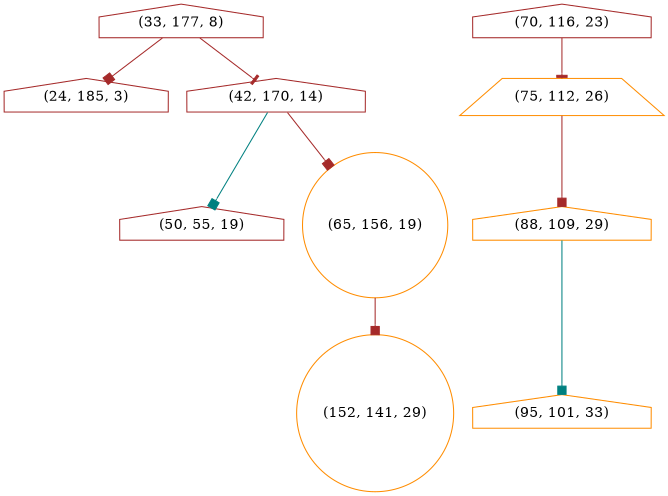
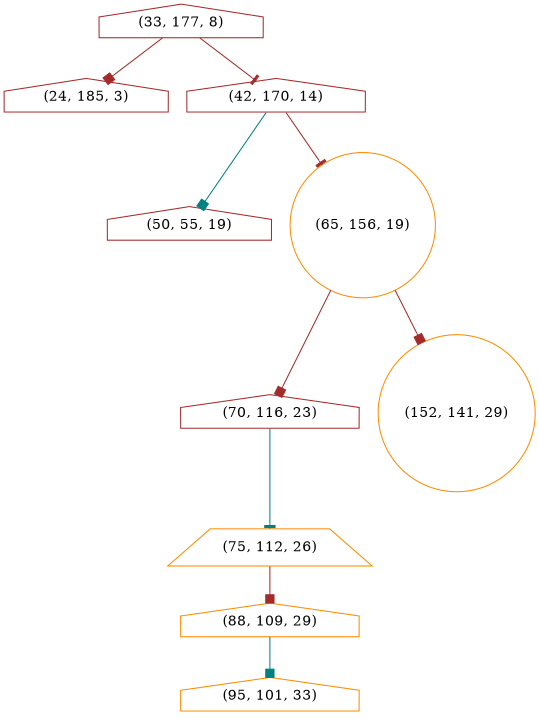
(562, 55) -> (270, 476)
(306, 136) -> (302, 136)
none -> (307, 338)
